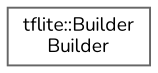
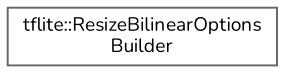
(79, 37) -> (142, 37)
